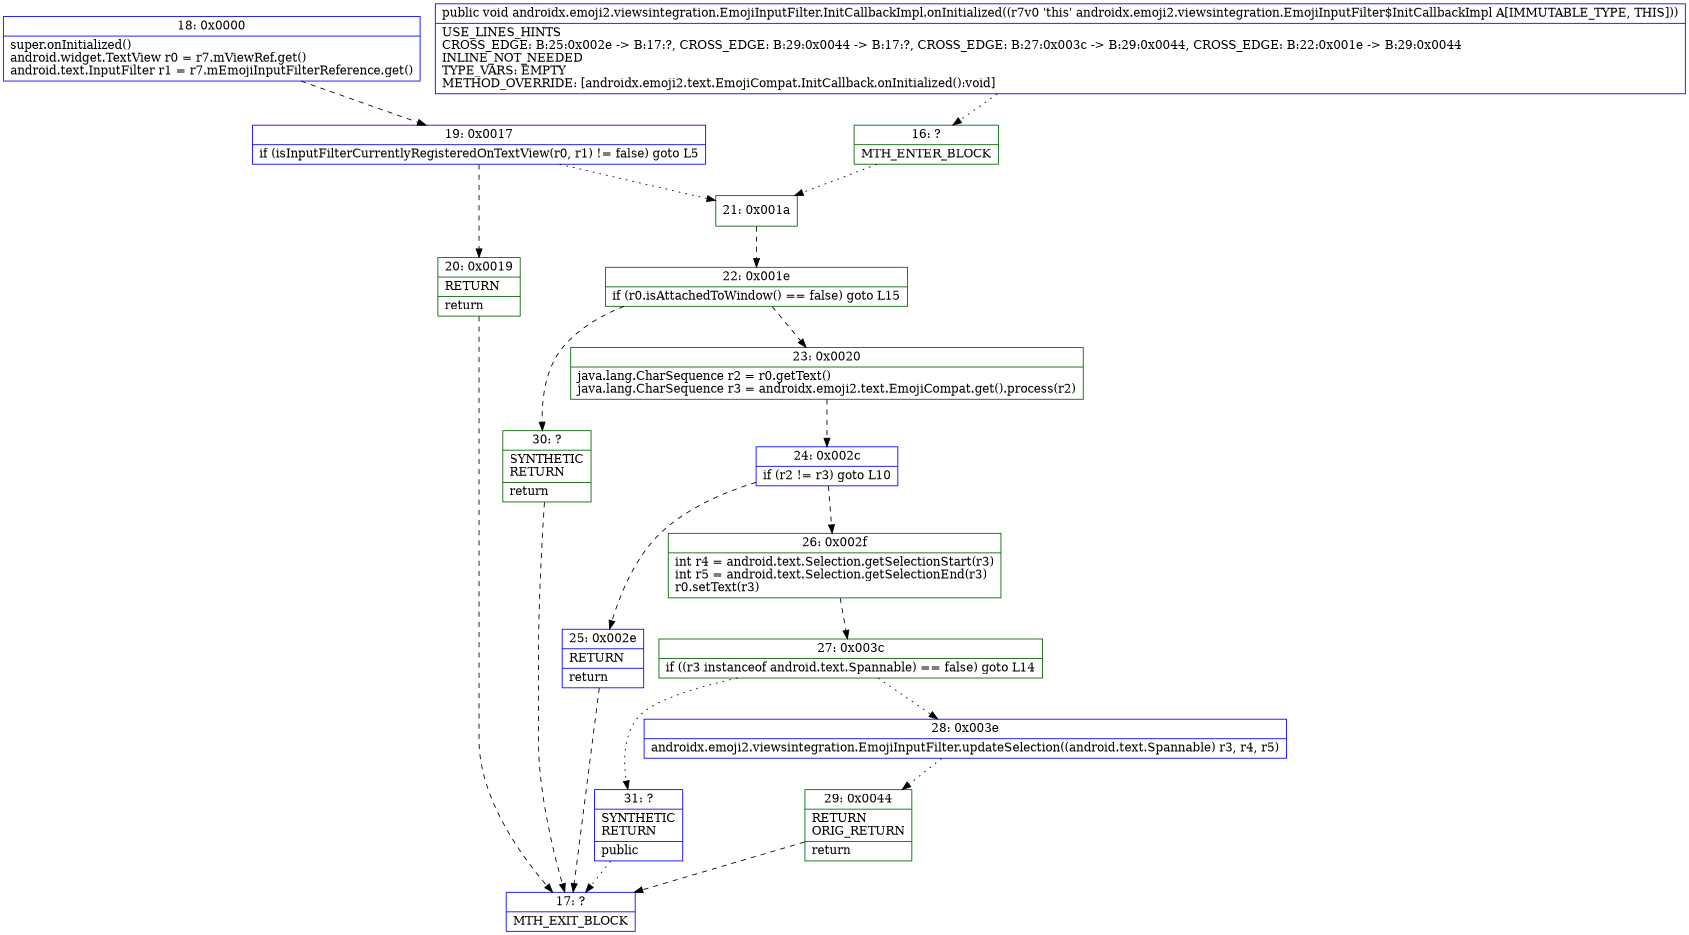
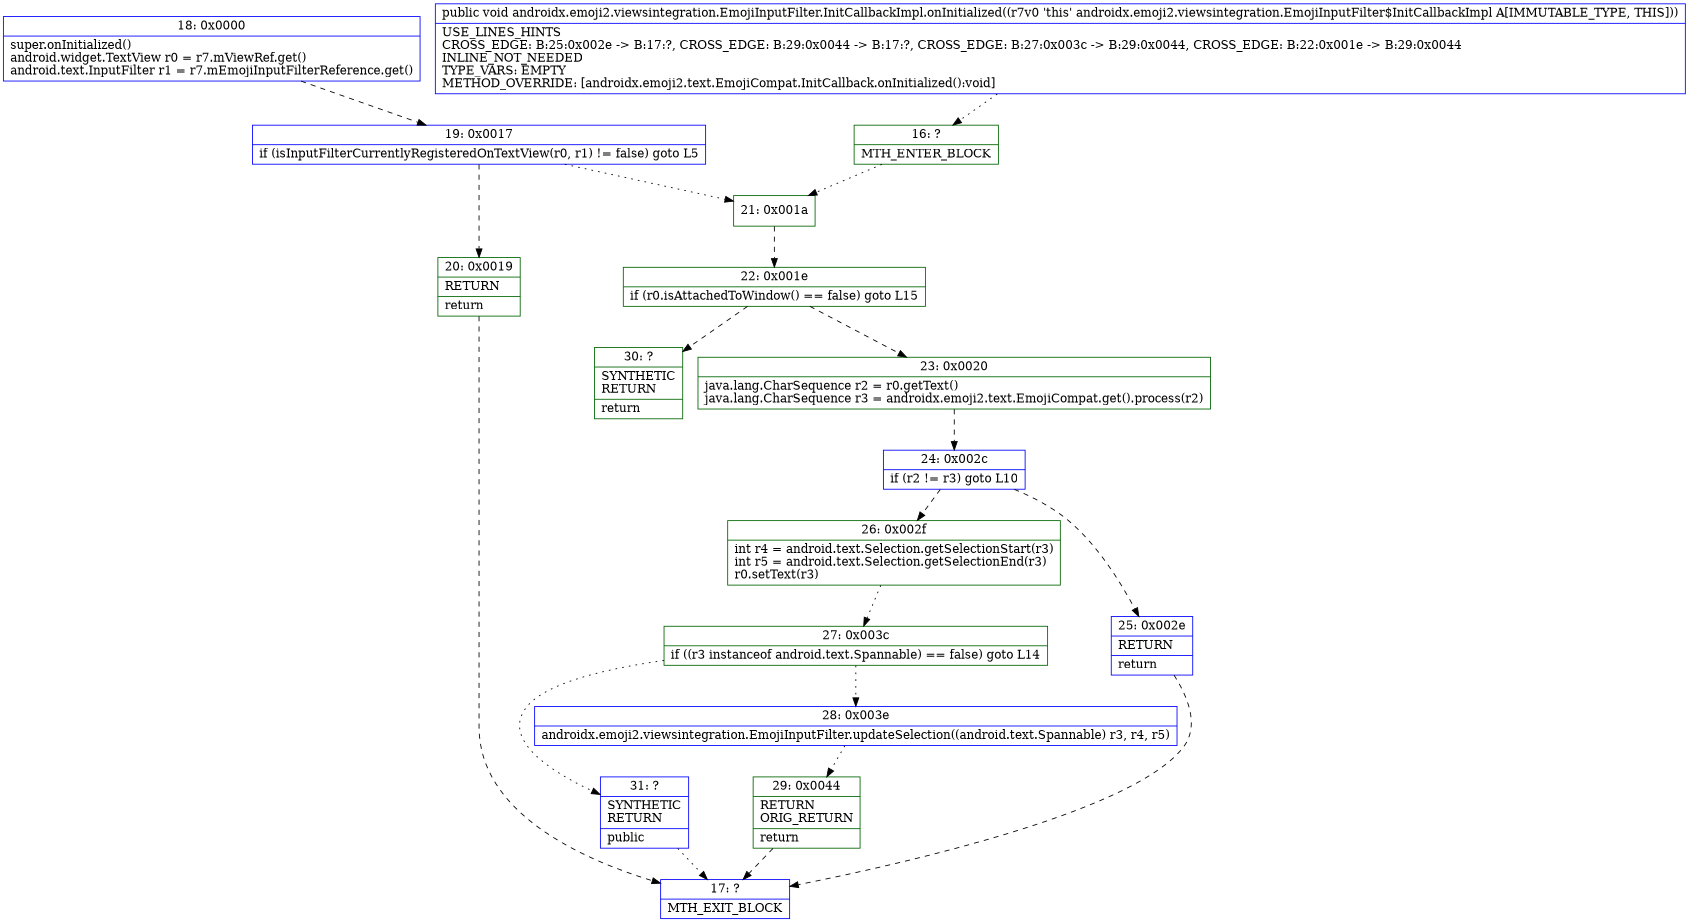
(843, 614) -> (874, 602)
(538, 694) -> none
